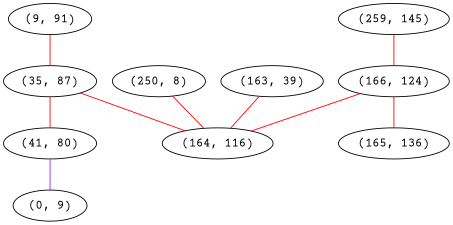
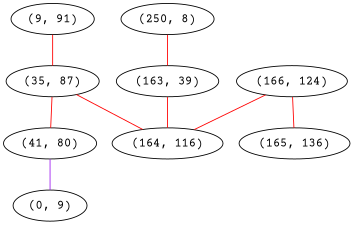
(394, 19) -> none
(188, 112) -> (168, 50)
